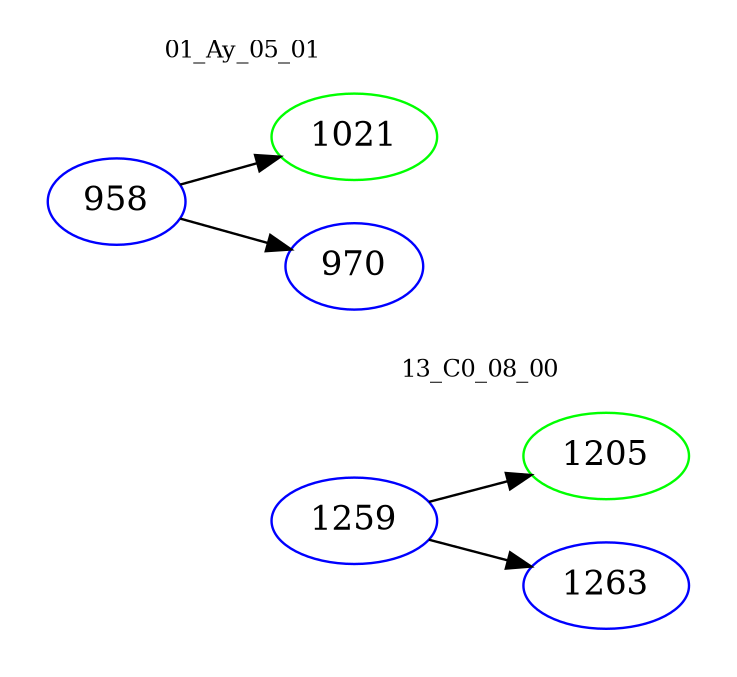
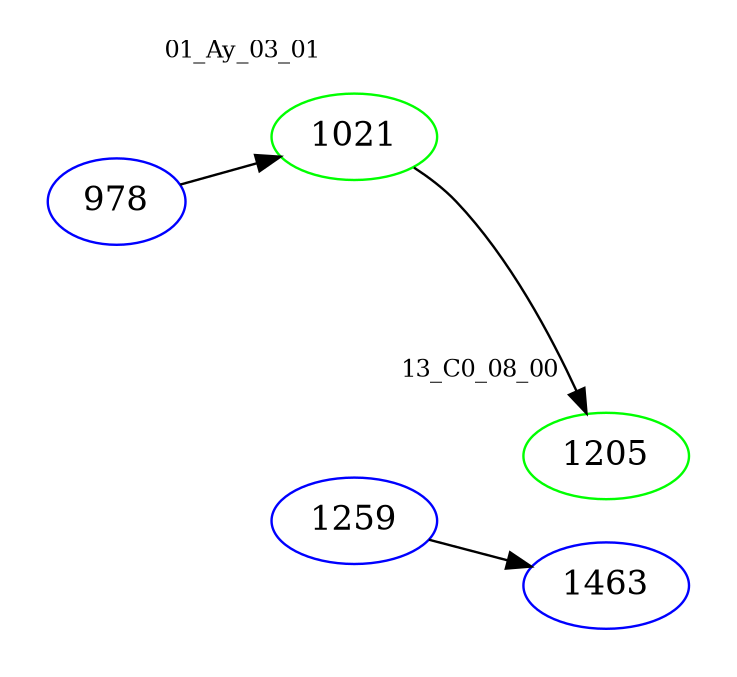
(242, 52) -> (242, 52)
(117, 202) -> (117, 202)
(354, 266) -> none
(468, 492) -> (509, 269)
(606, 586) -> (606, 586)
